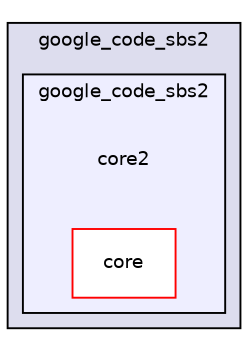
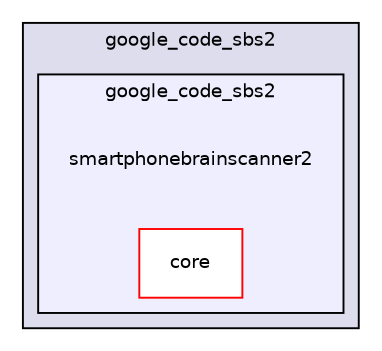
(124, 160) -> (191, 160)
